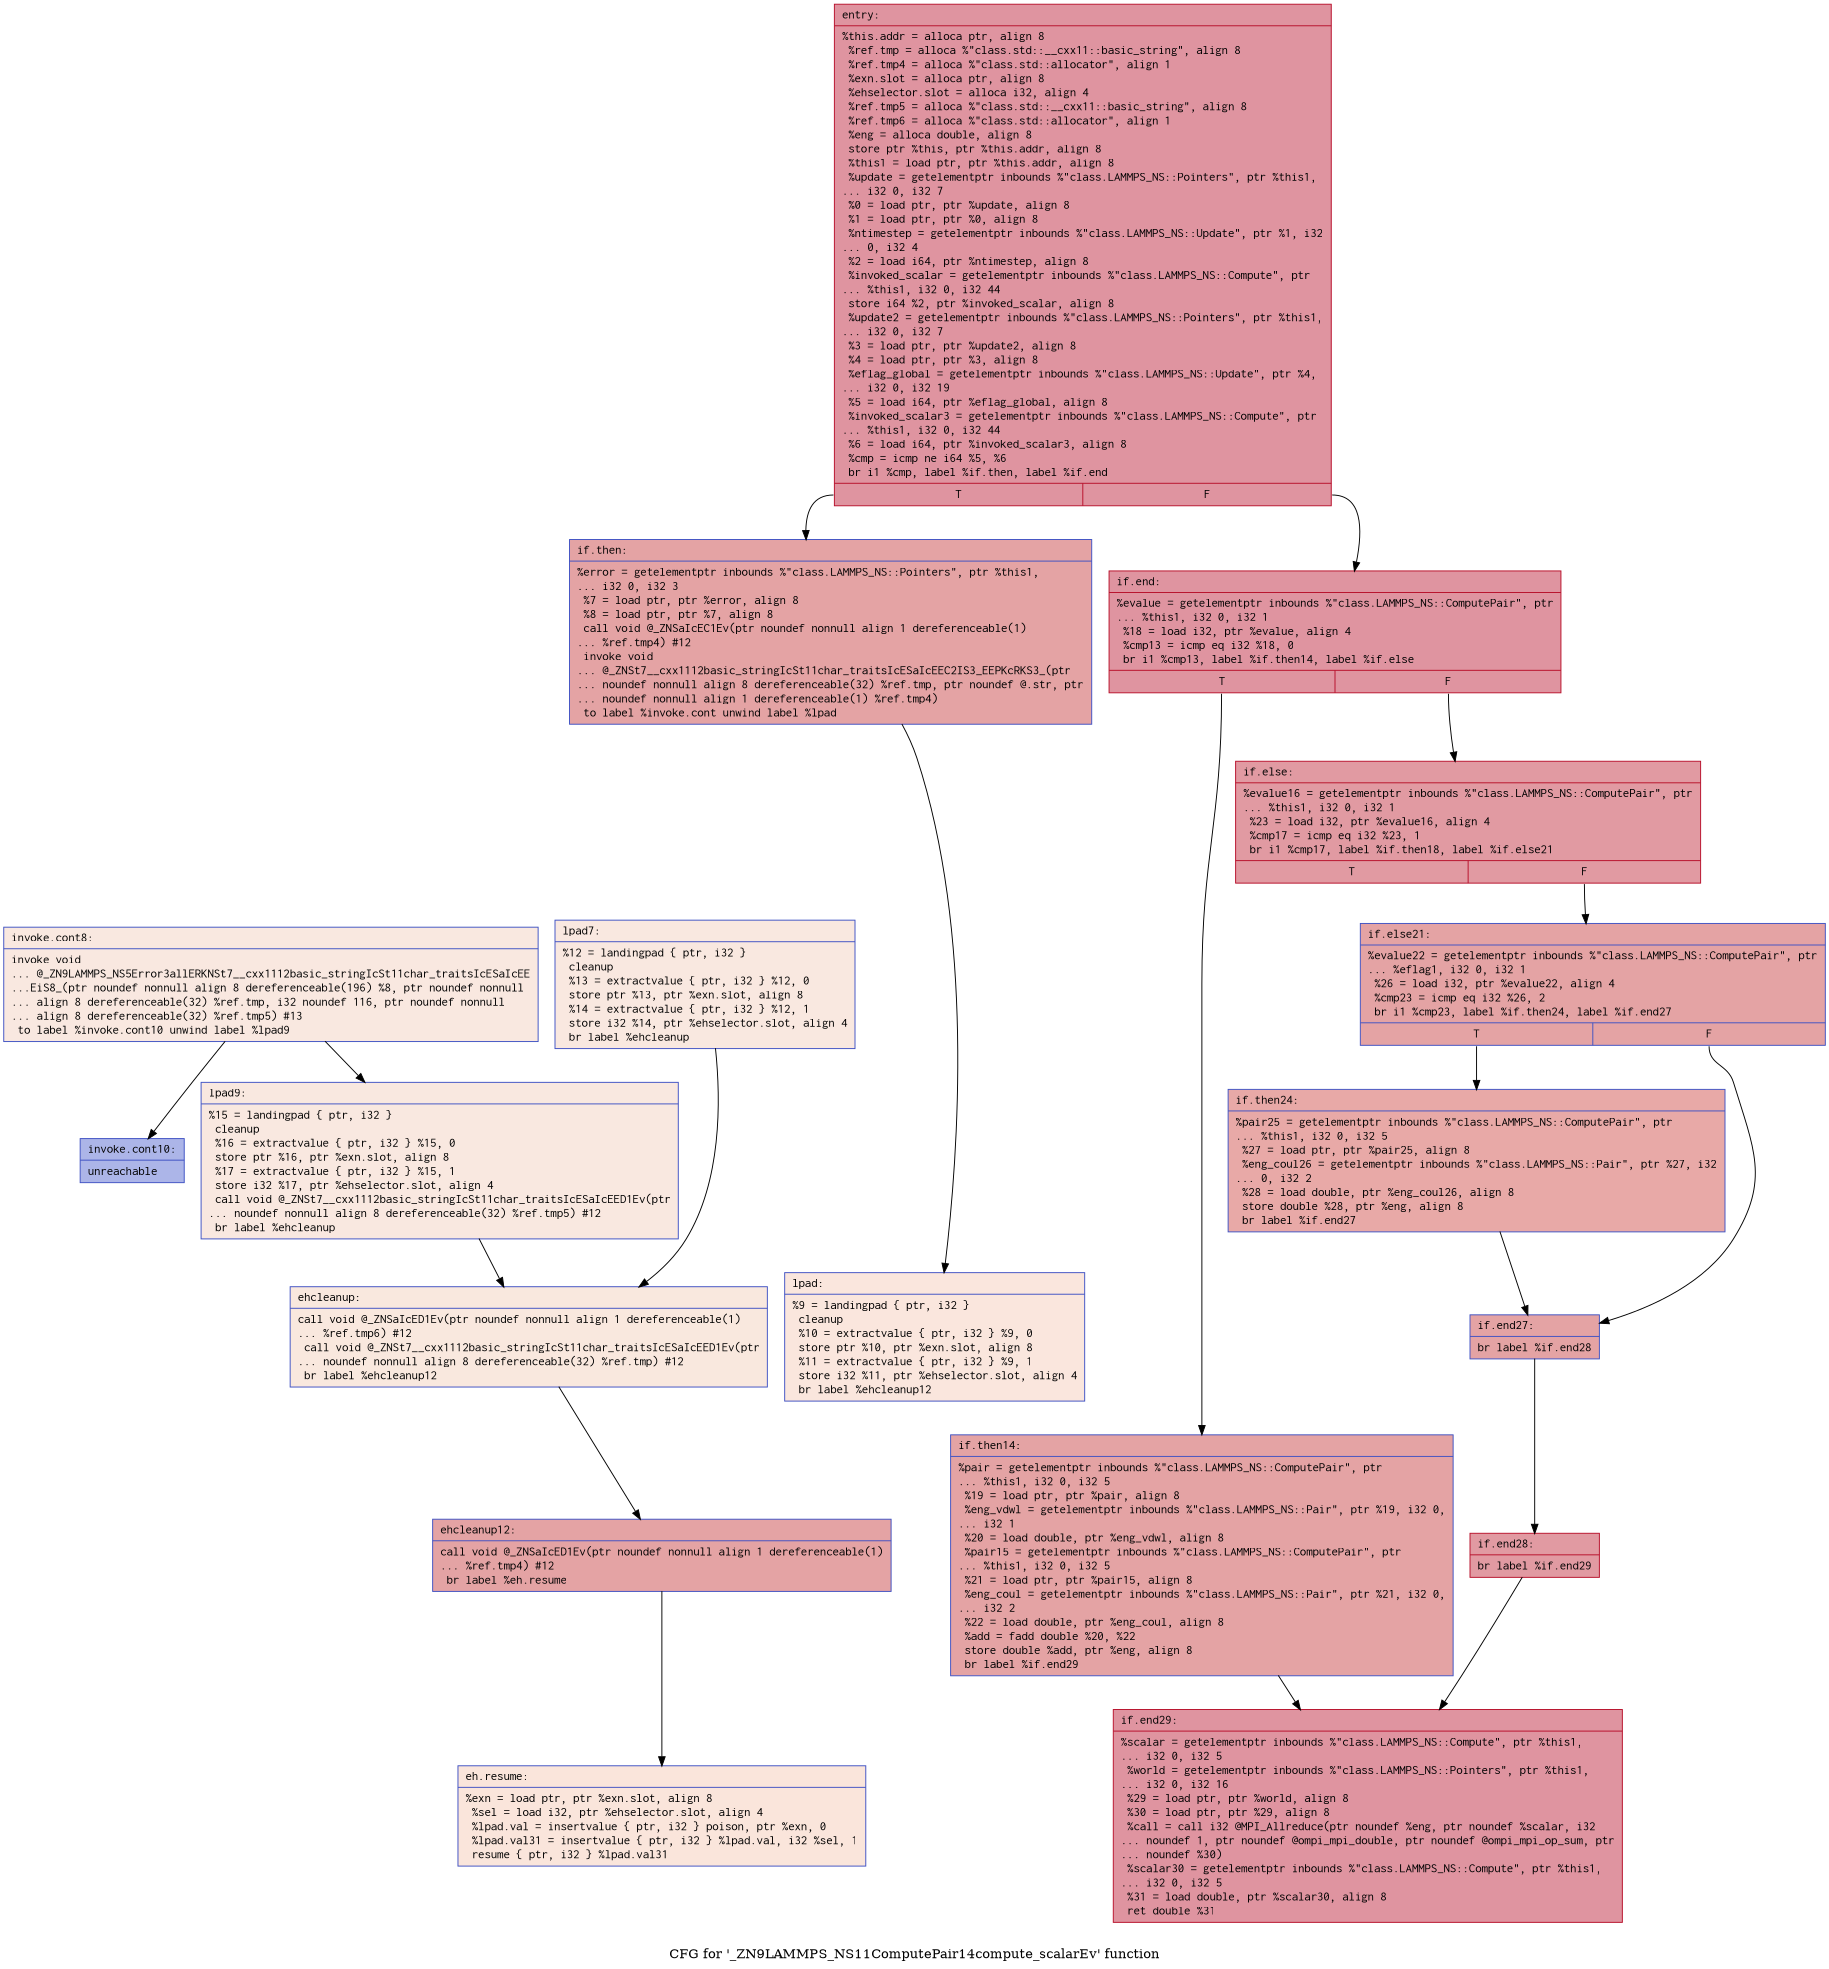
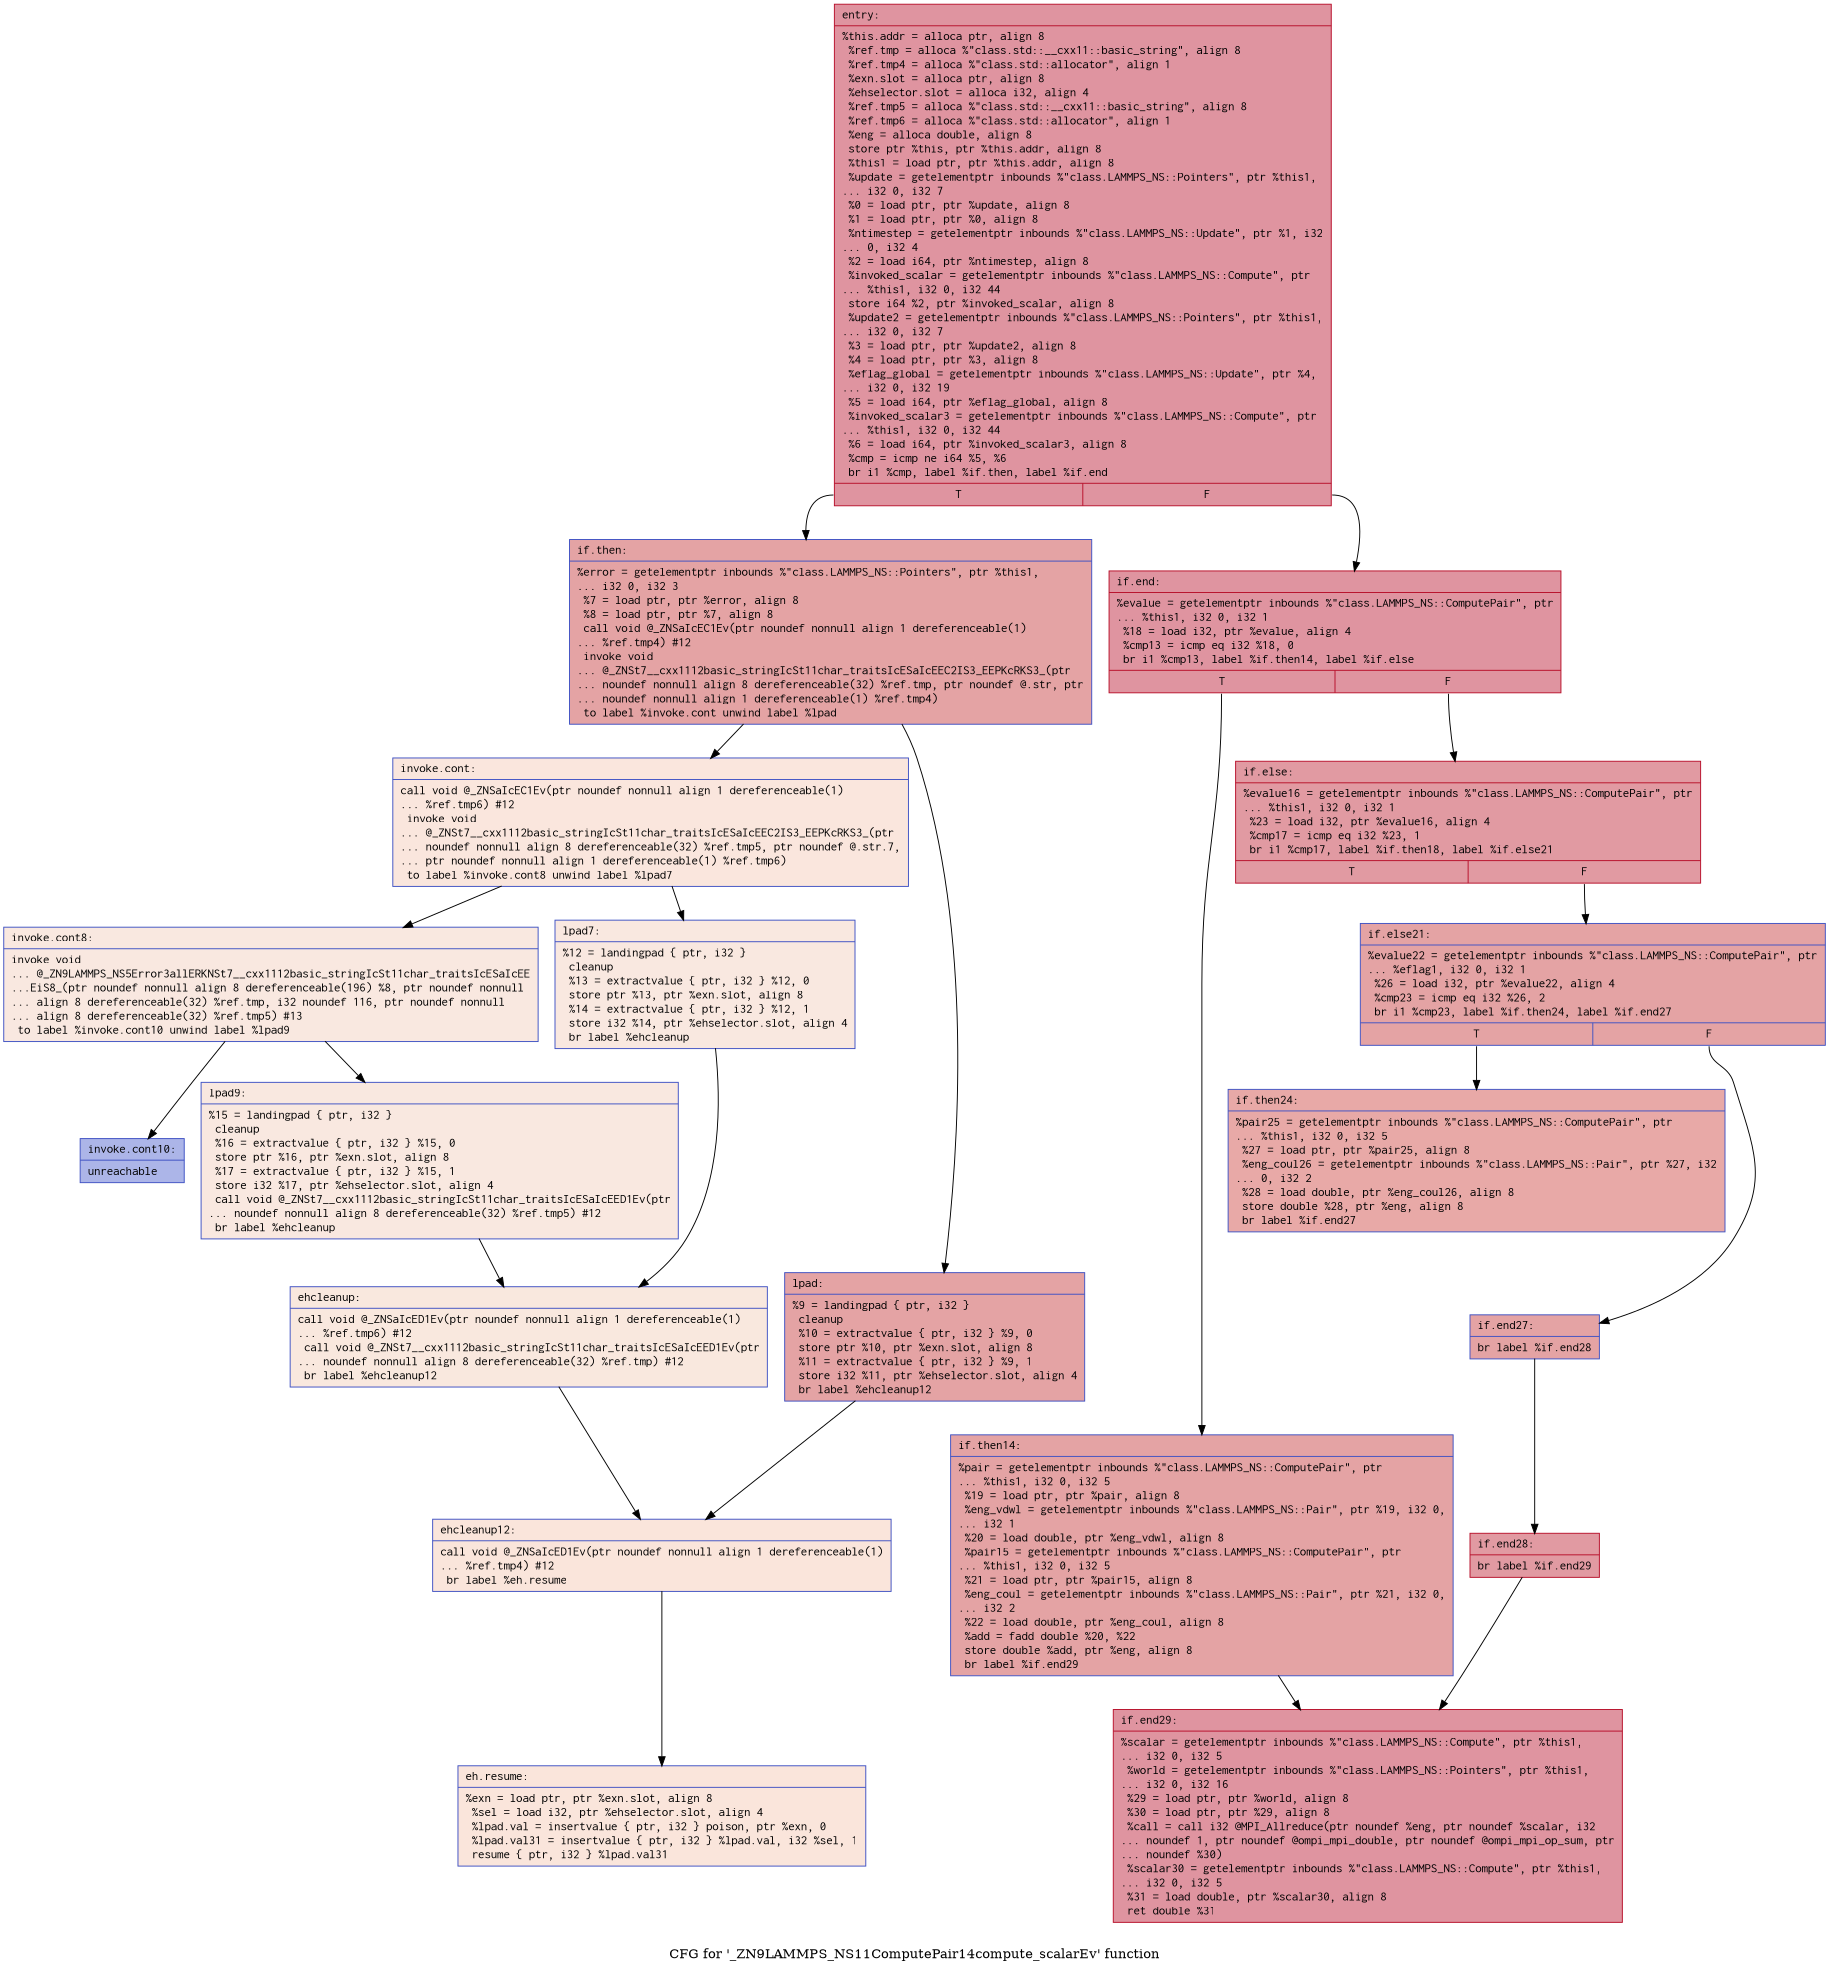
none -> (651, 822)
(1512, 1269) -> none
(935, 1337) -> (935, 1337)
none -> (784, 1457)
(662, 1555) -> (662, 1555)
